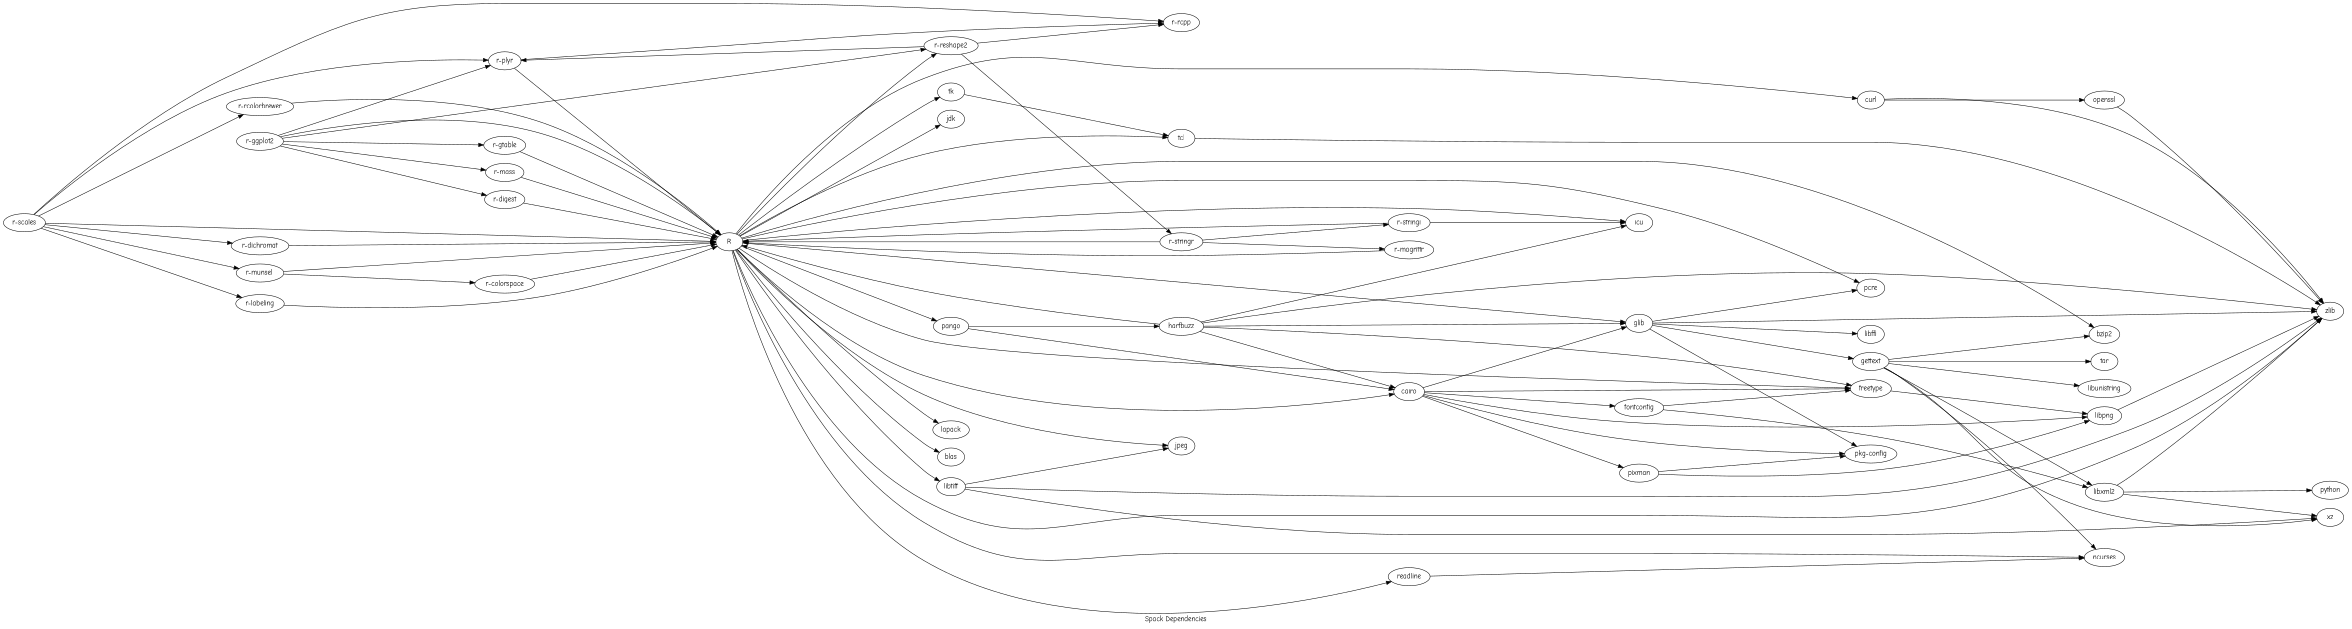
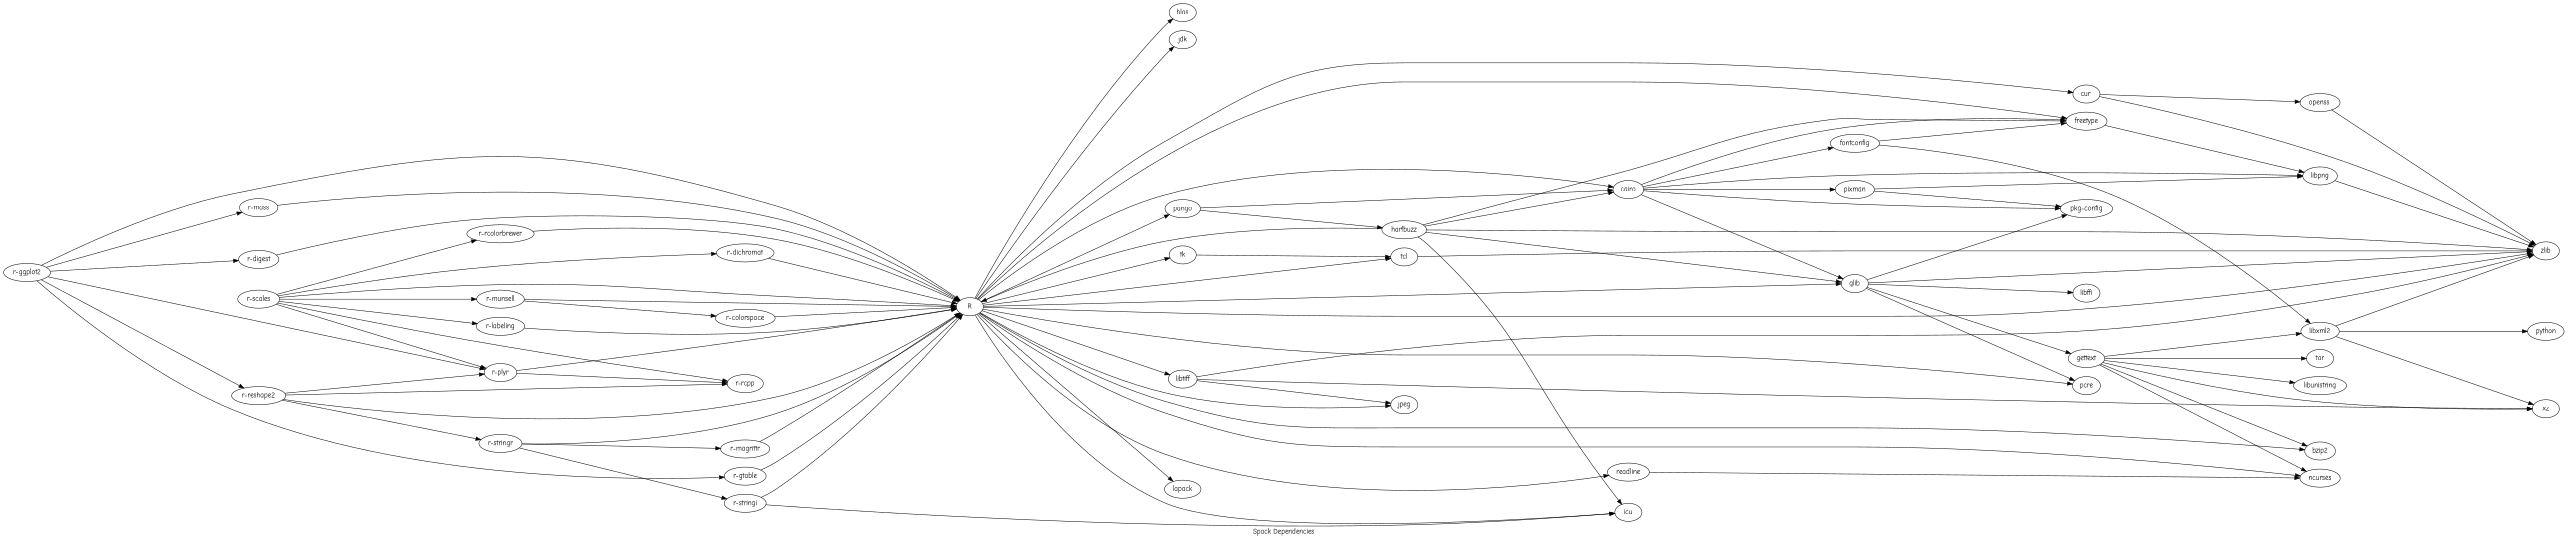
(831, 141) -> (629, 416)
